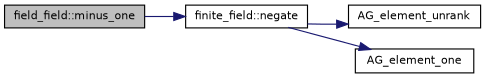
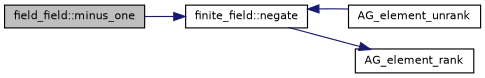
(322, 24) -> (334, 9)
(415, 61) -> (415, 61)
